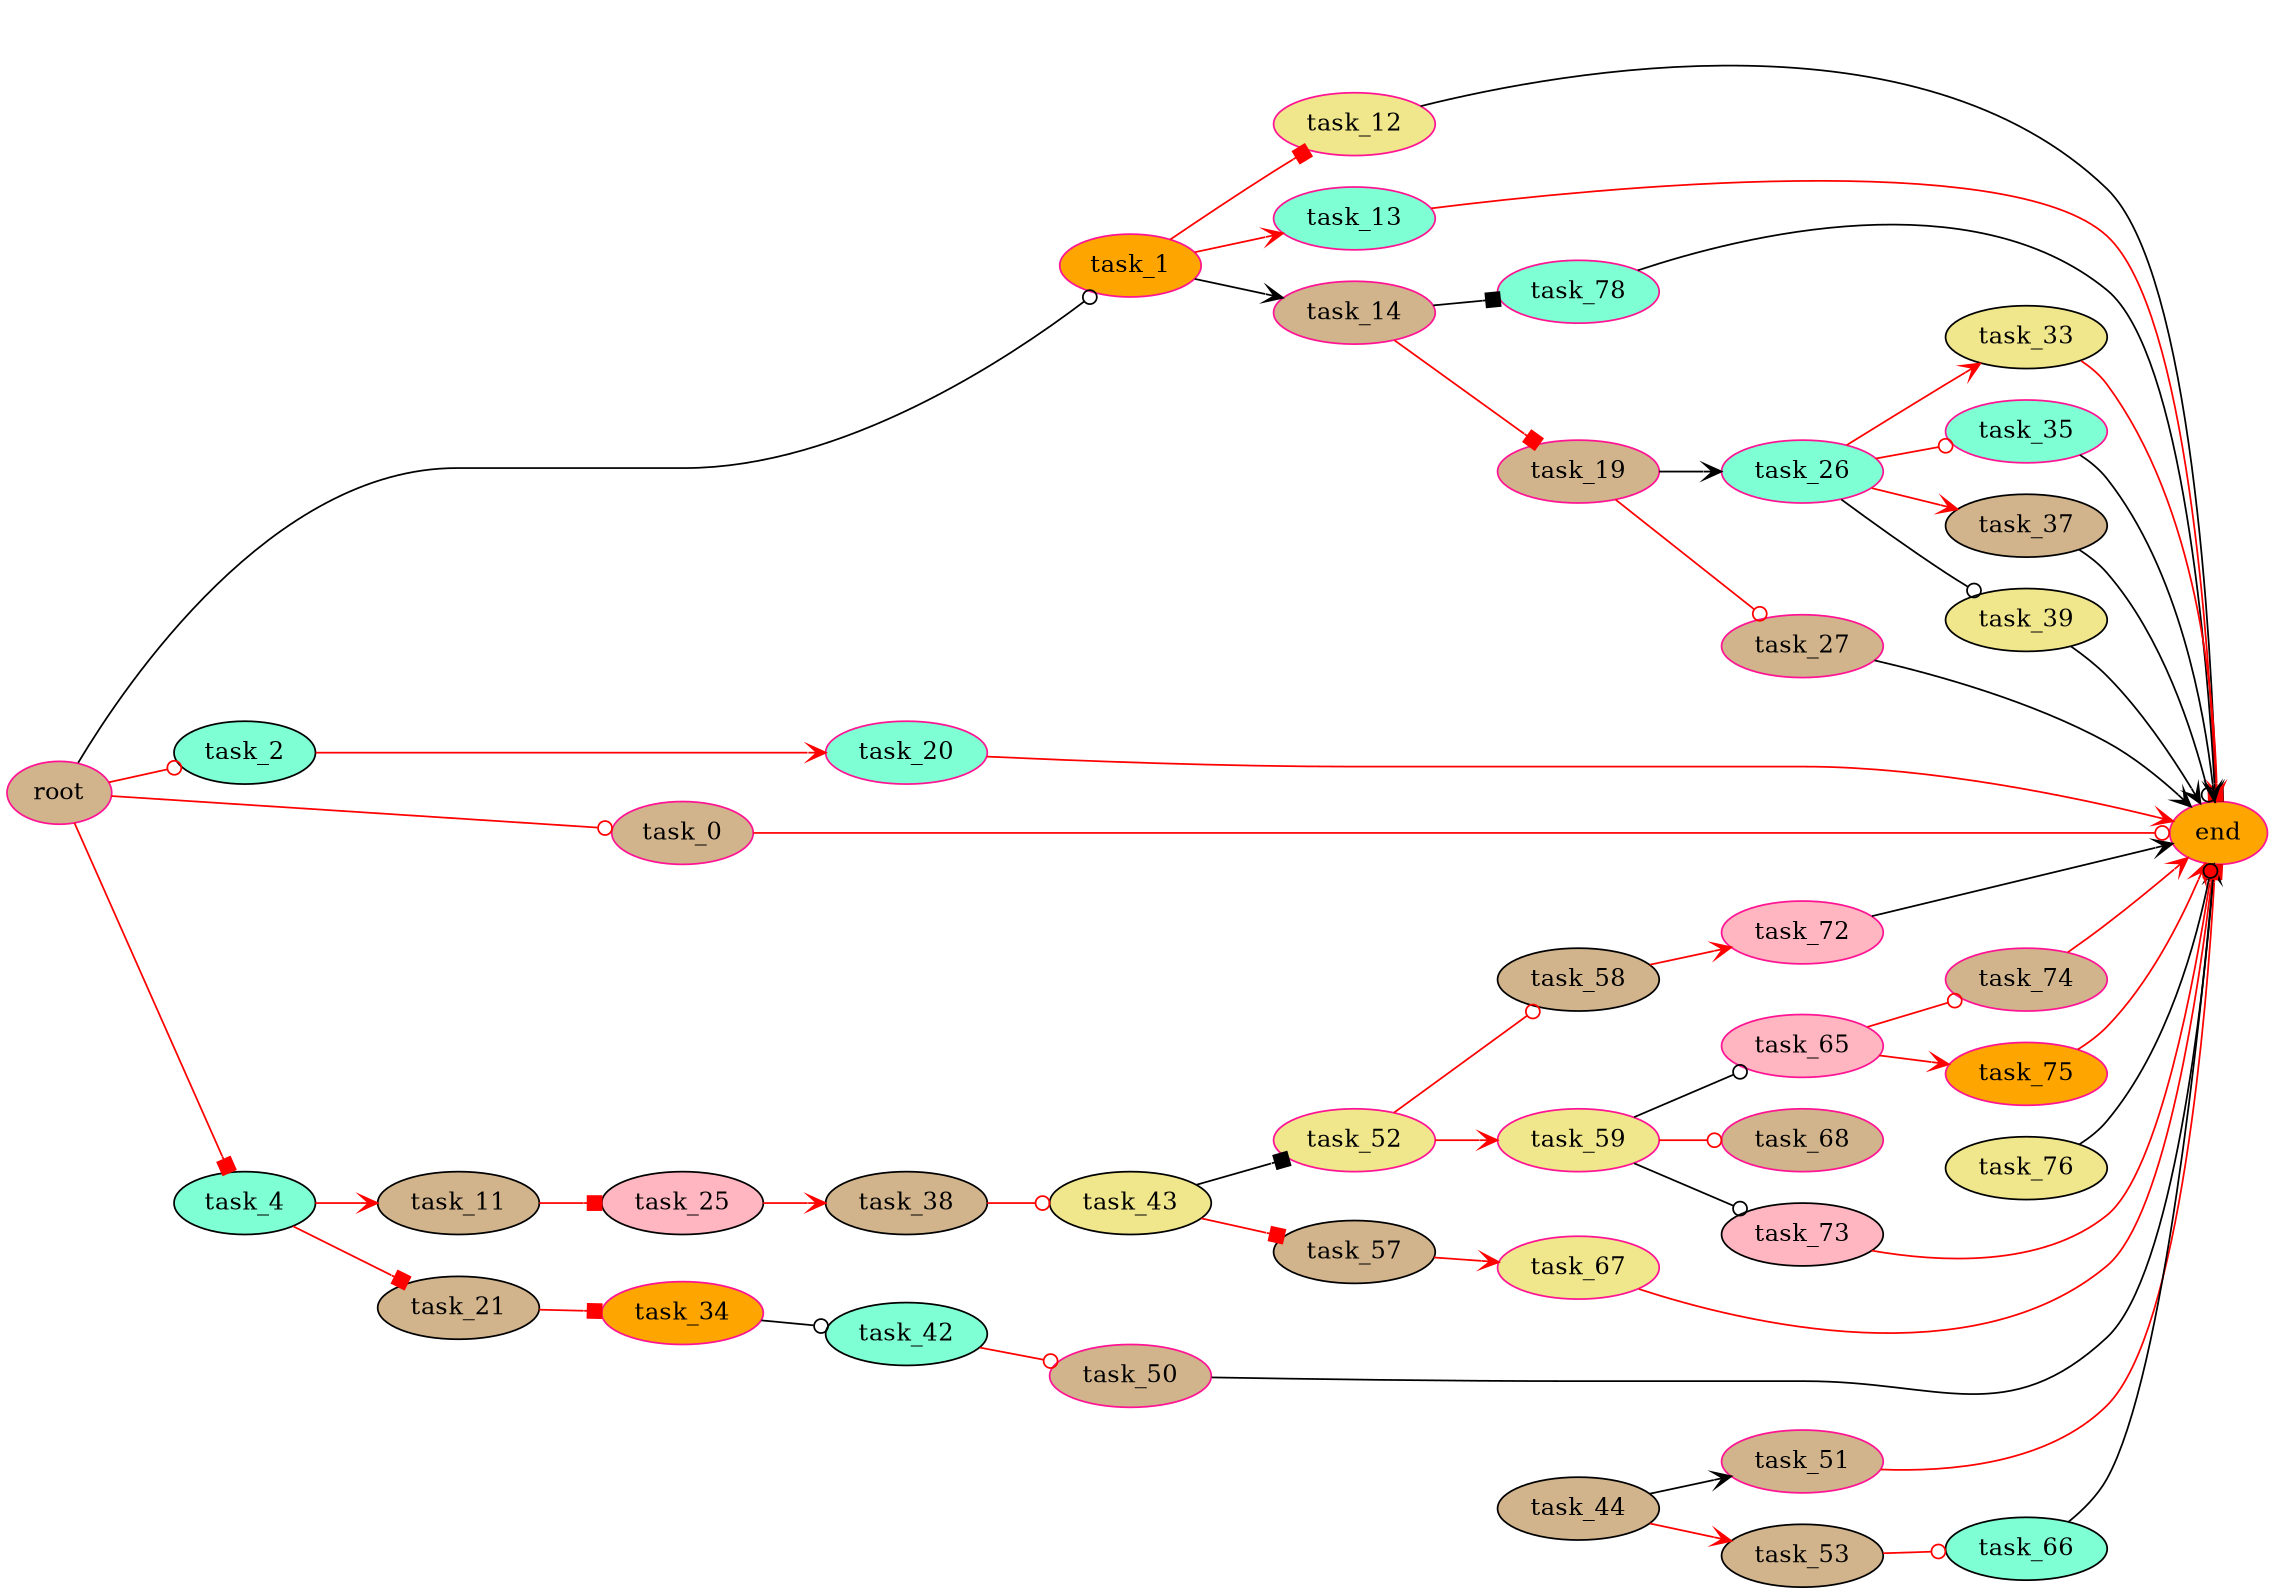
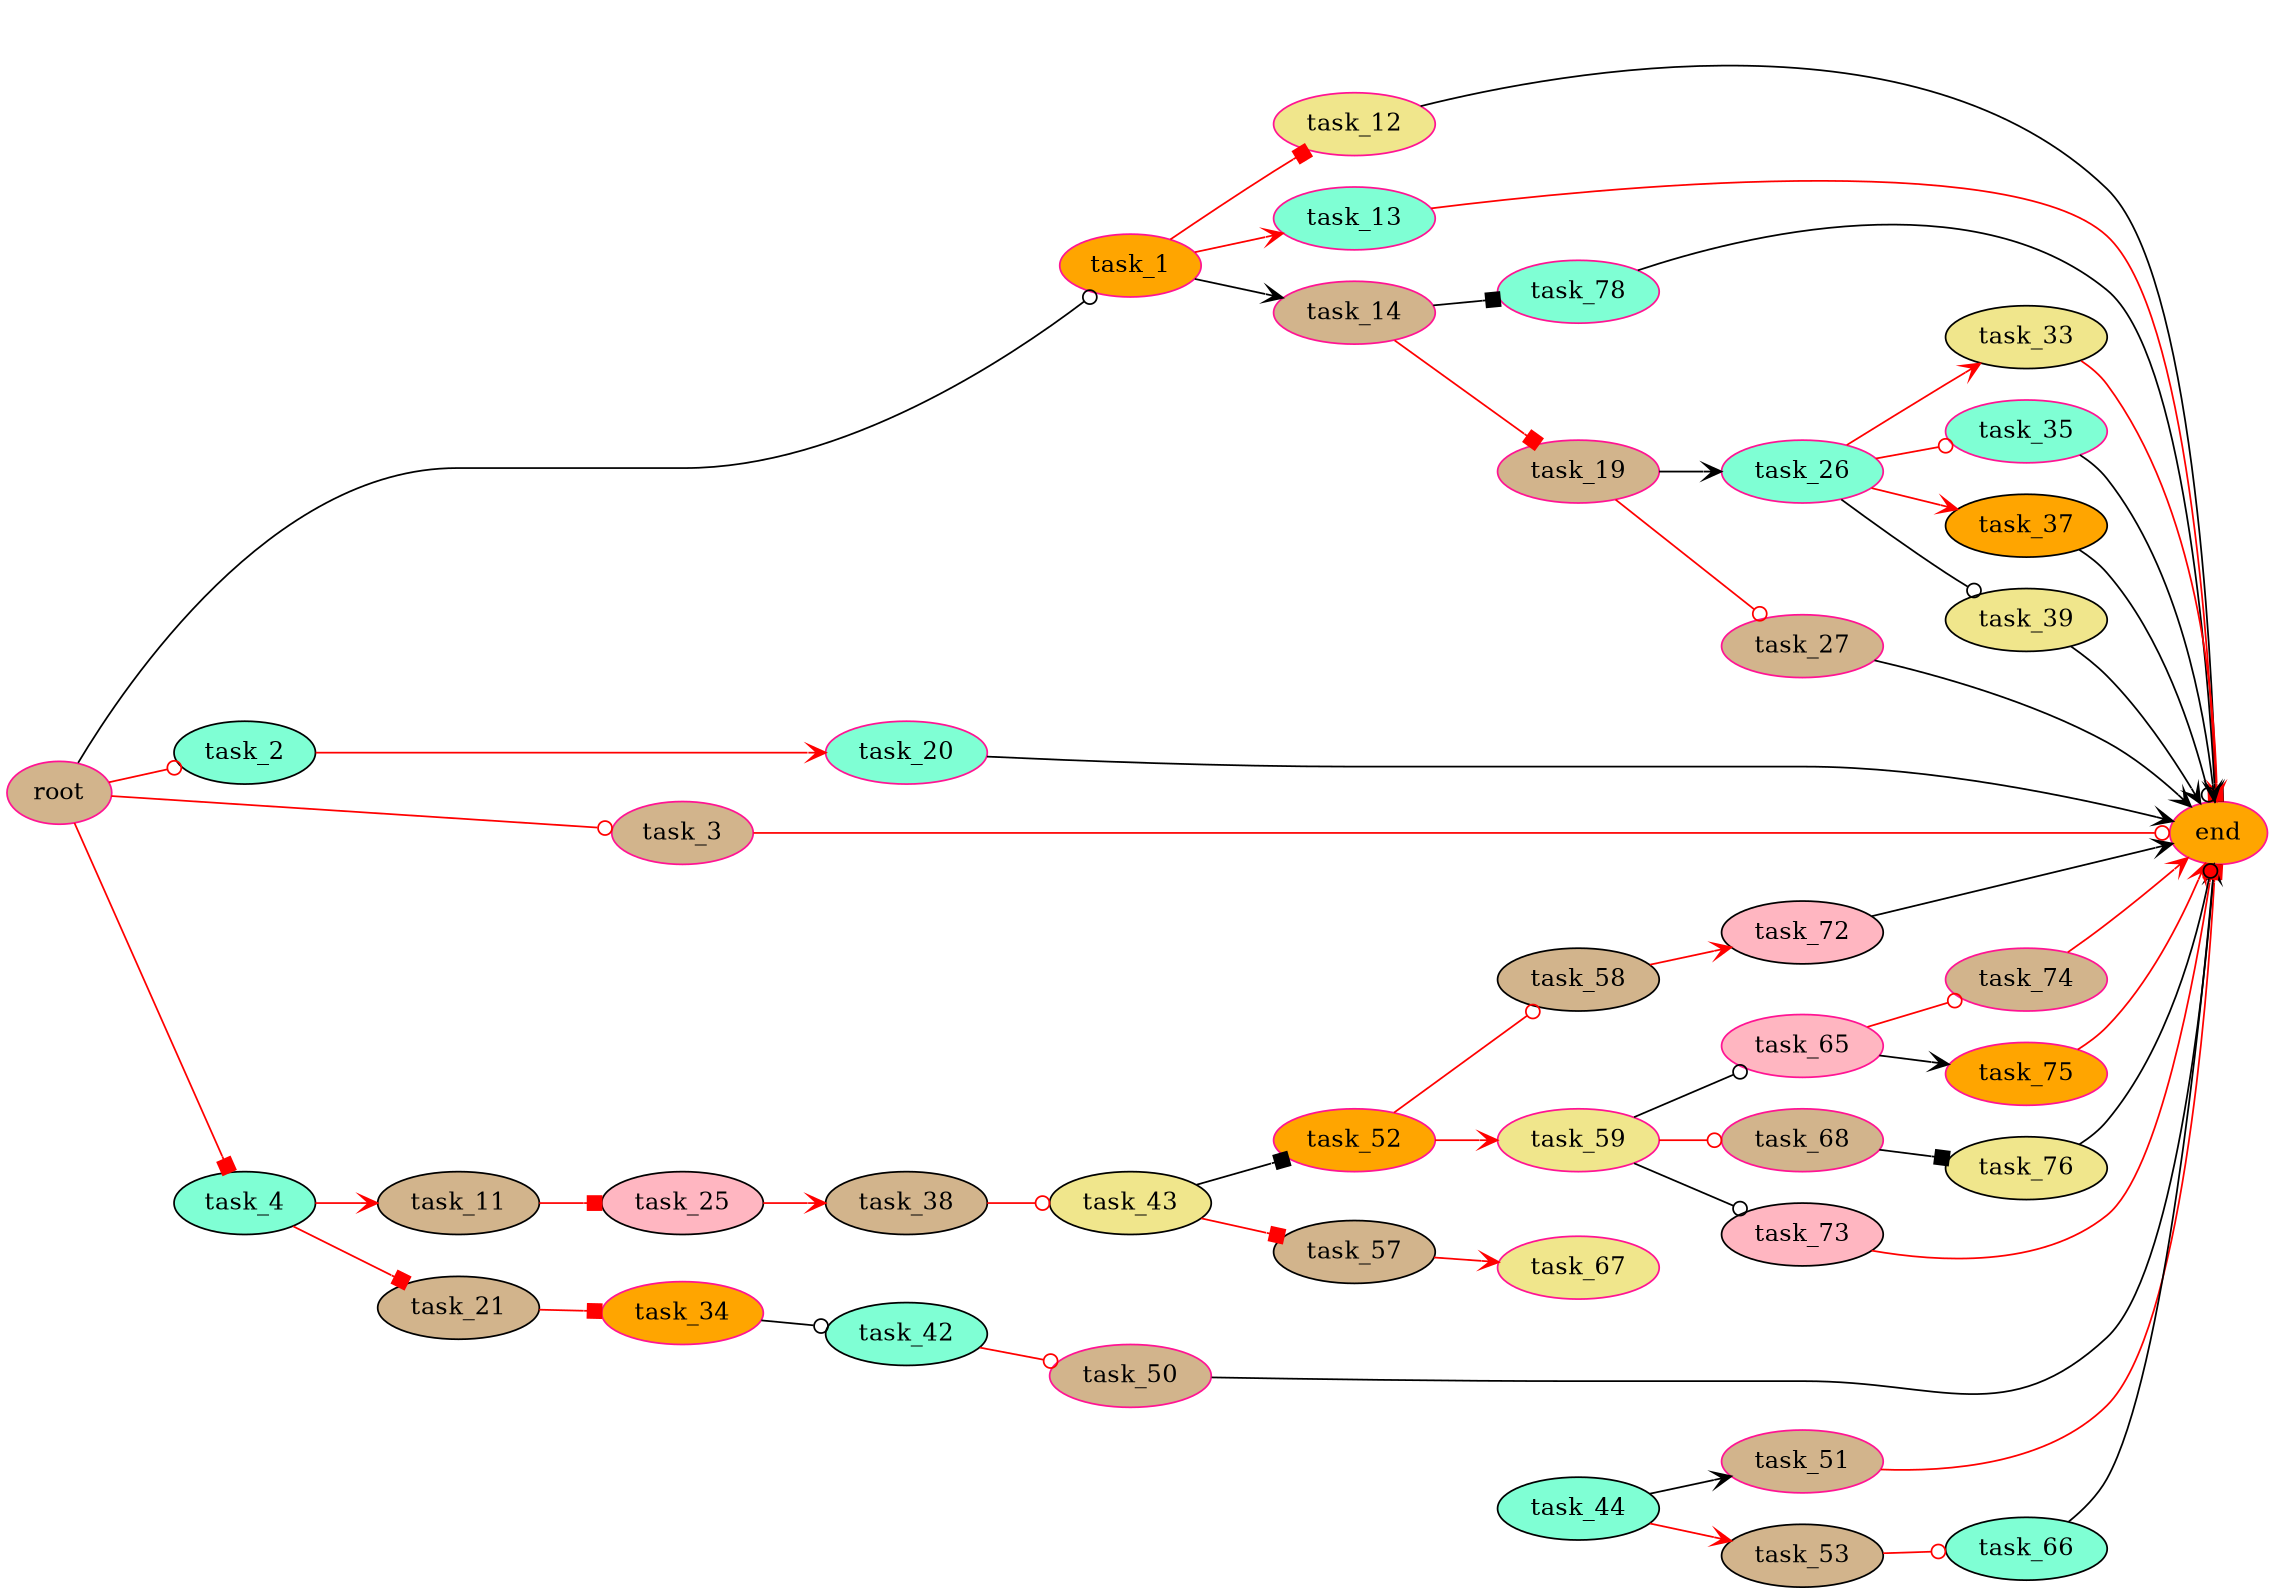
(2026, 526) -> (2026, 526)
(1574, 767) -> (1574, 767)
(682, 833) -> (682, 833)
(1802, 932) -> (1802, 932)
(1905, 1059) -> (1905, 1059)
(1354, 1140) -> (1354, 1140)
none -> (1905, 1153)
(2072, 1288) -> none
(1578, 1509) -> (1578, 1509)
